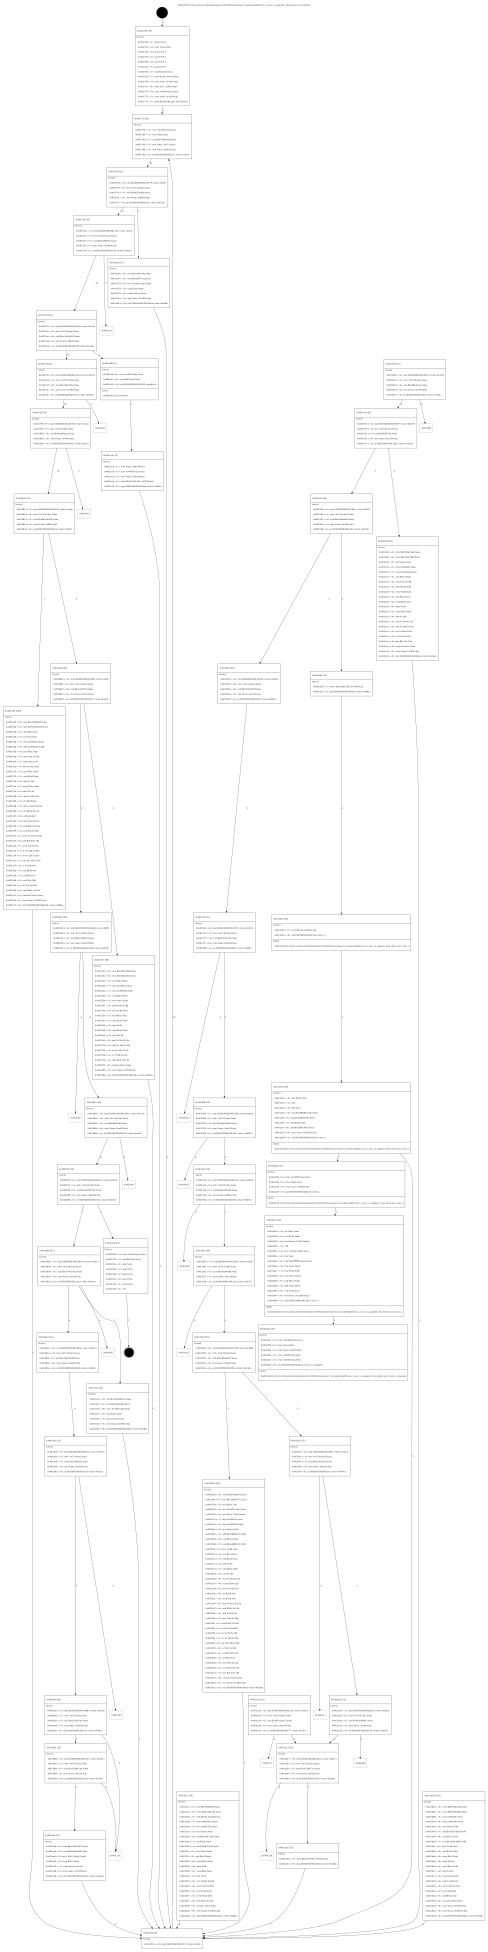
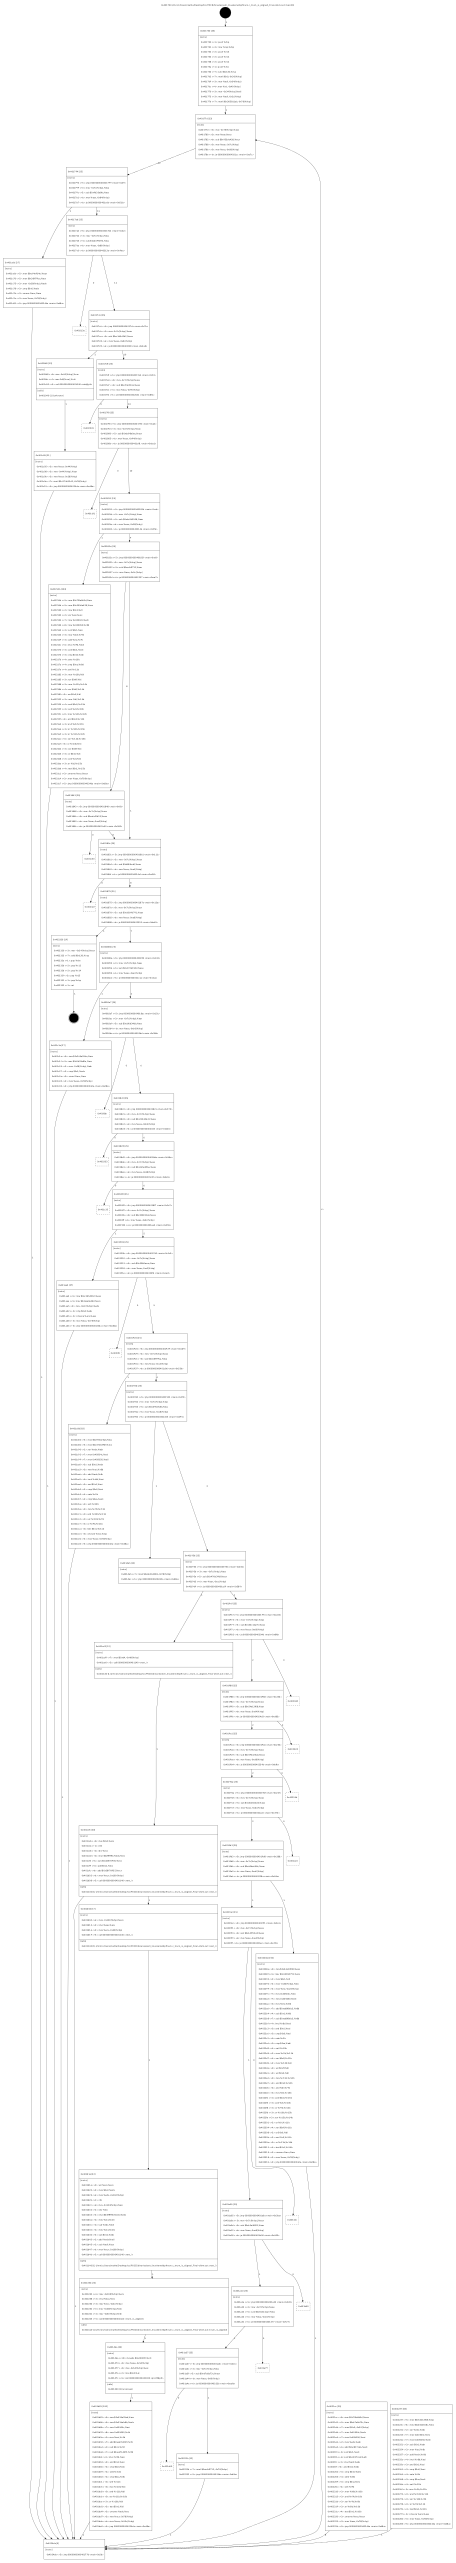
(341, 805) -> (189, 1616)
(102, 829) -> (130, 710)
(96, 1315) -> (117, 1073)
(334, 1739) -> (257, 2262)
(114, 1815) -> (143, 1233)
none -> (135, 2368)
